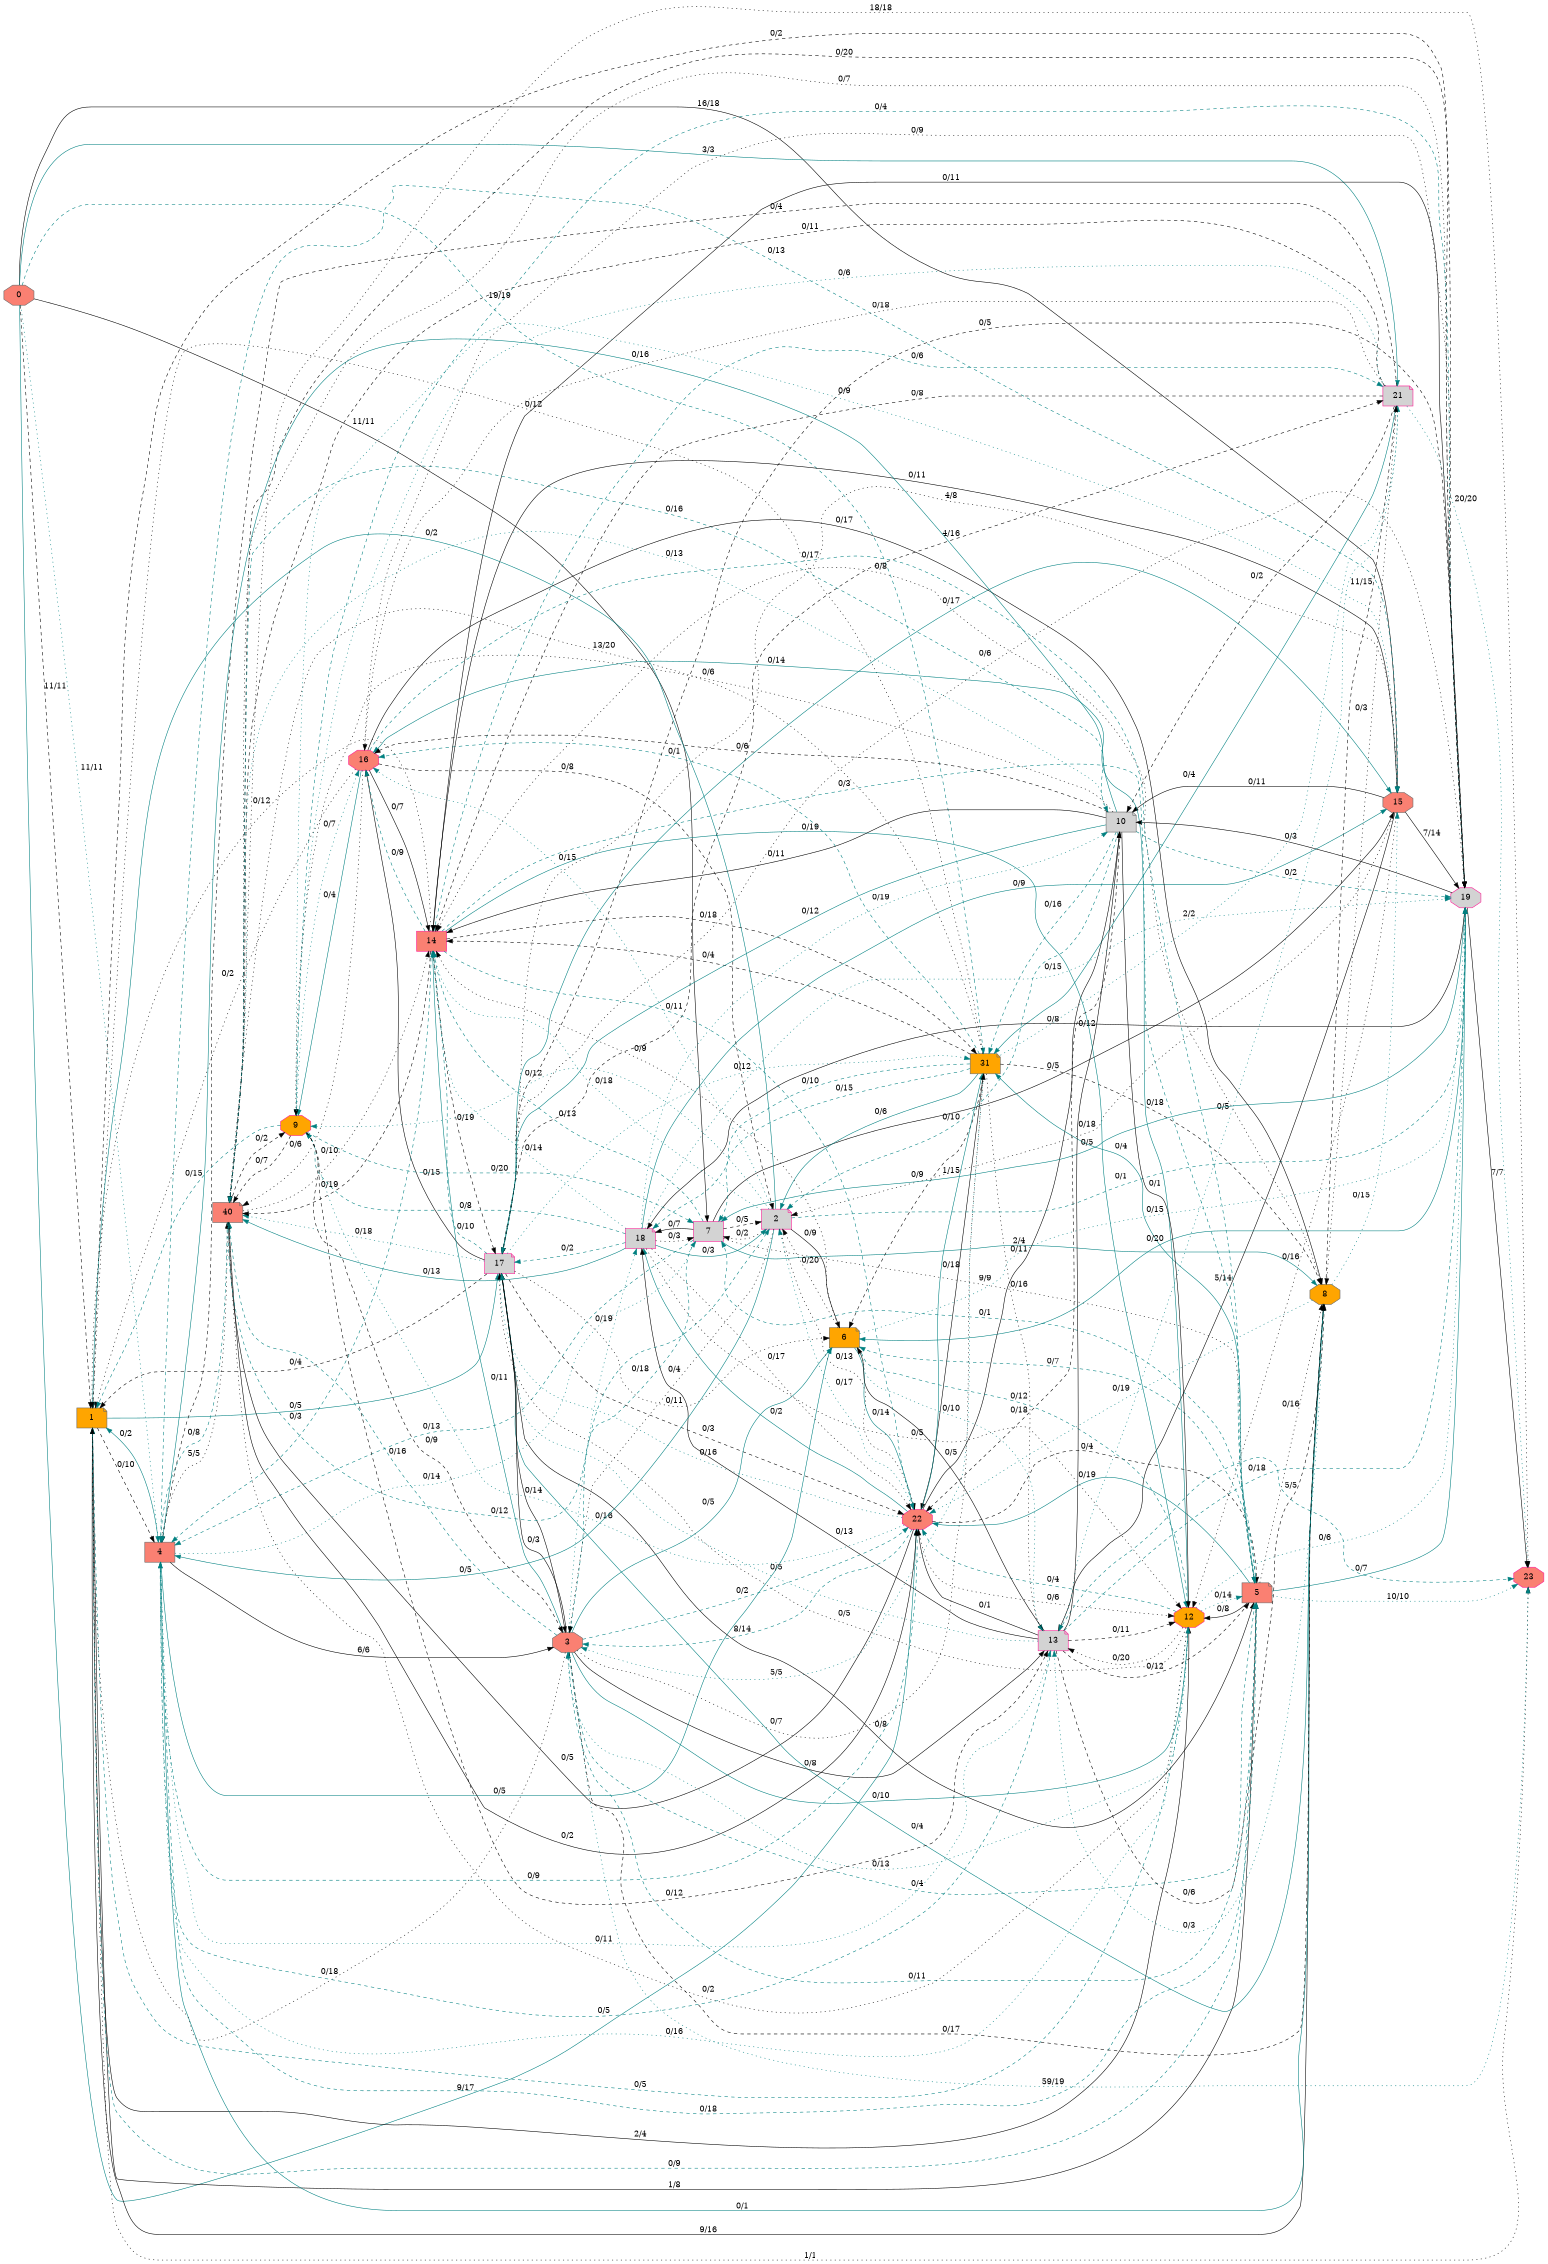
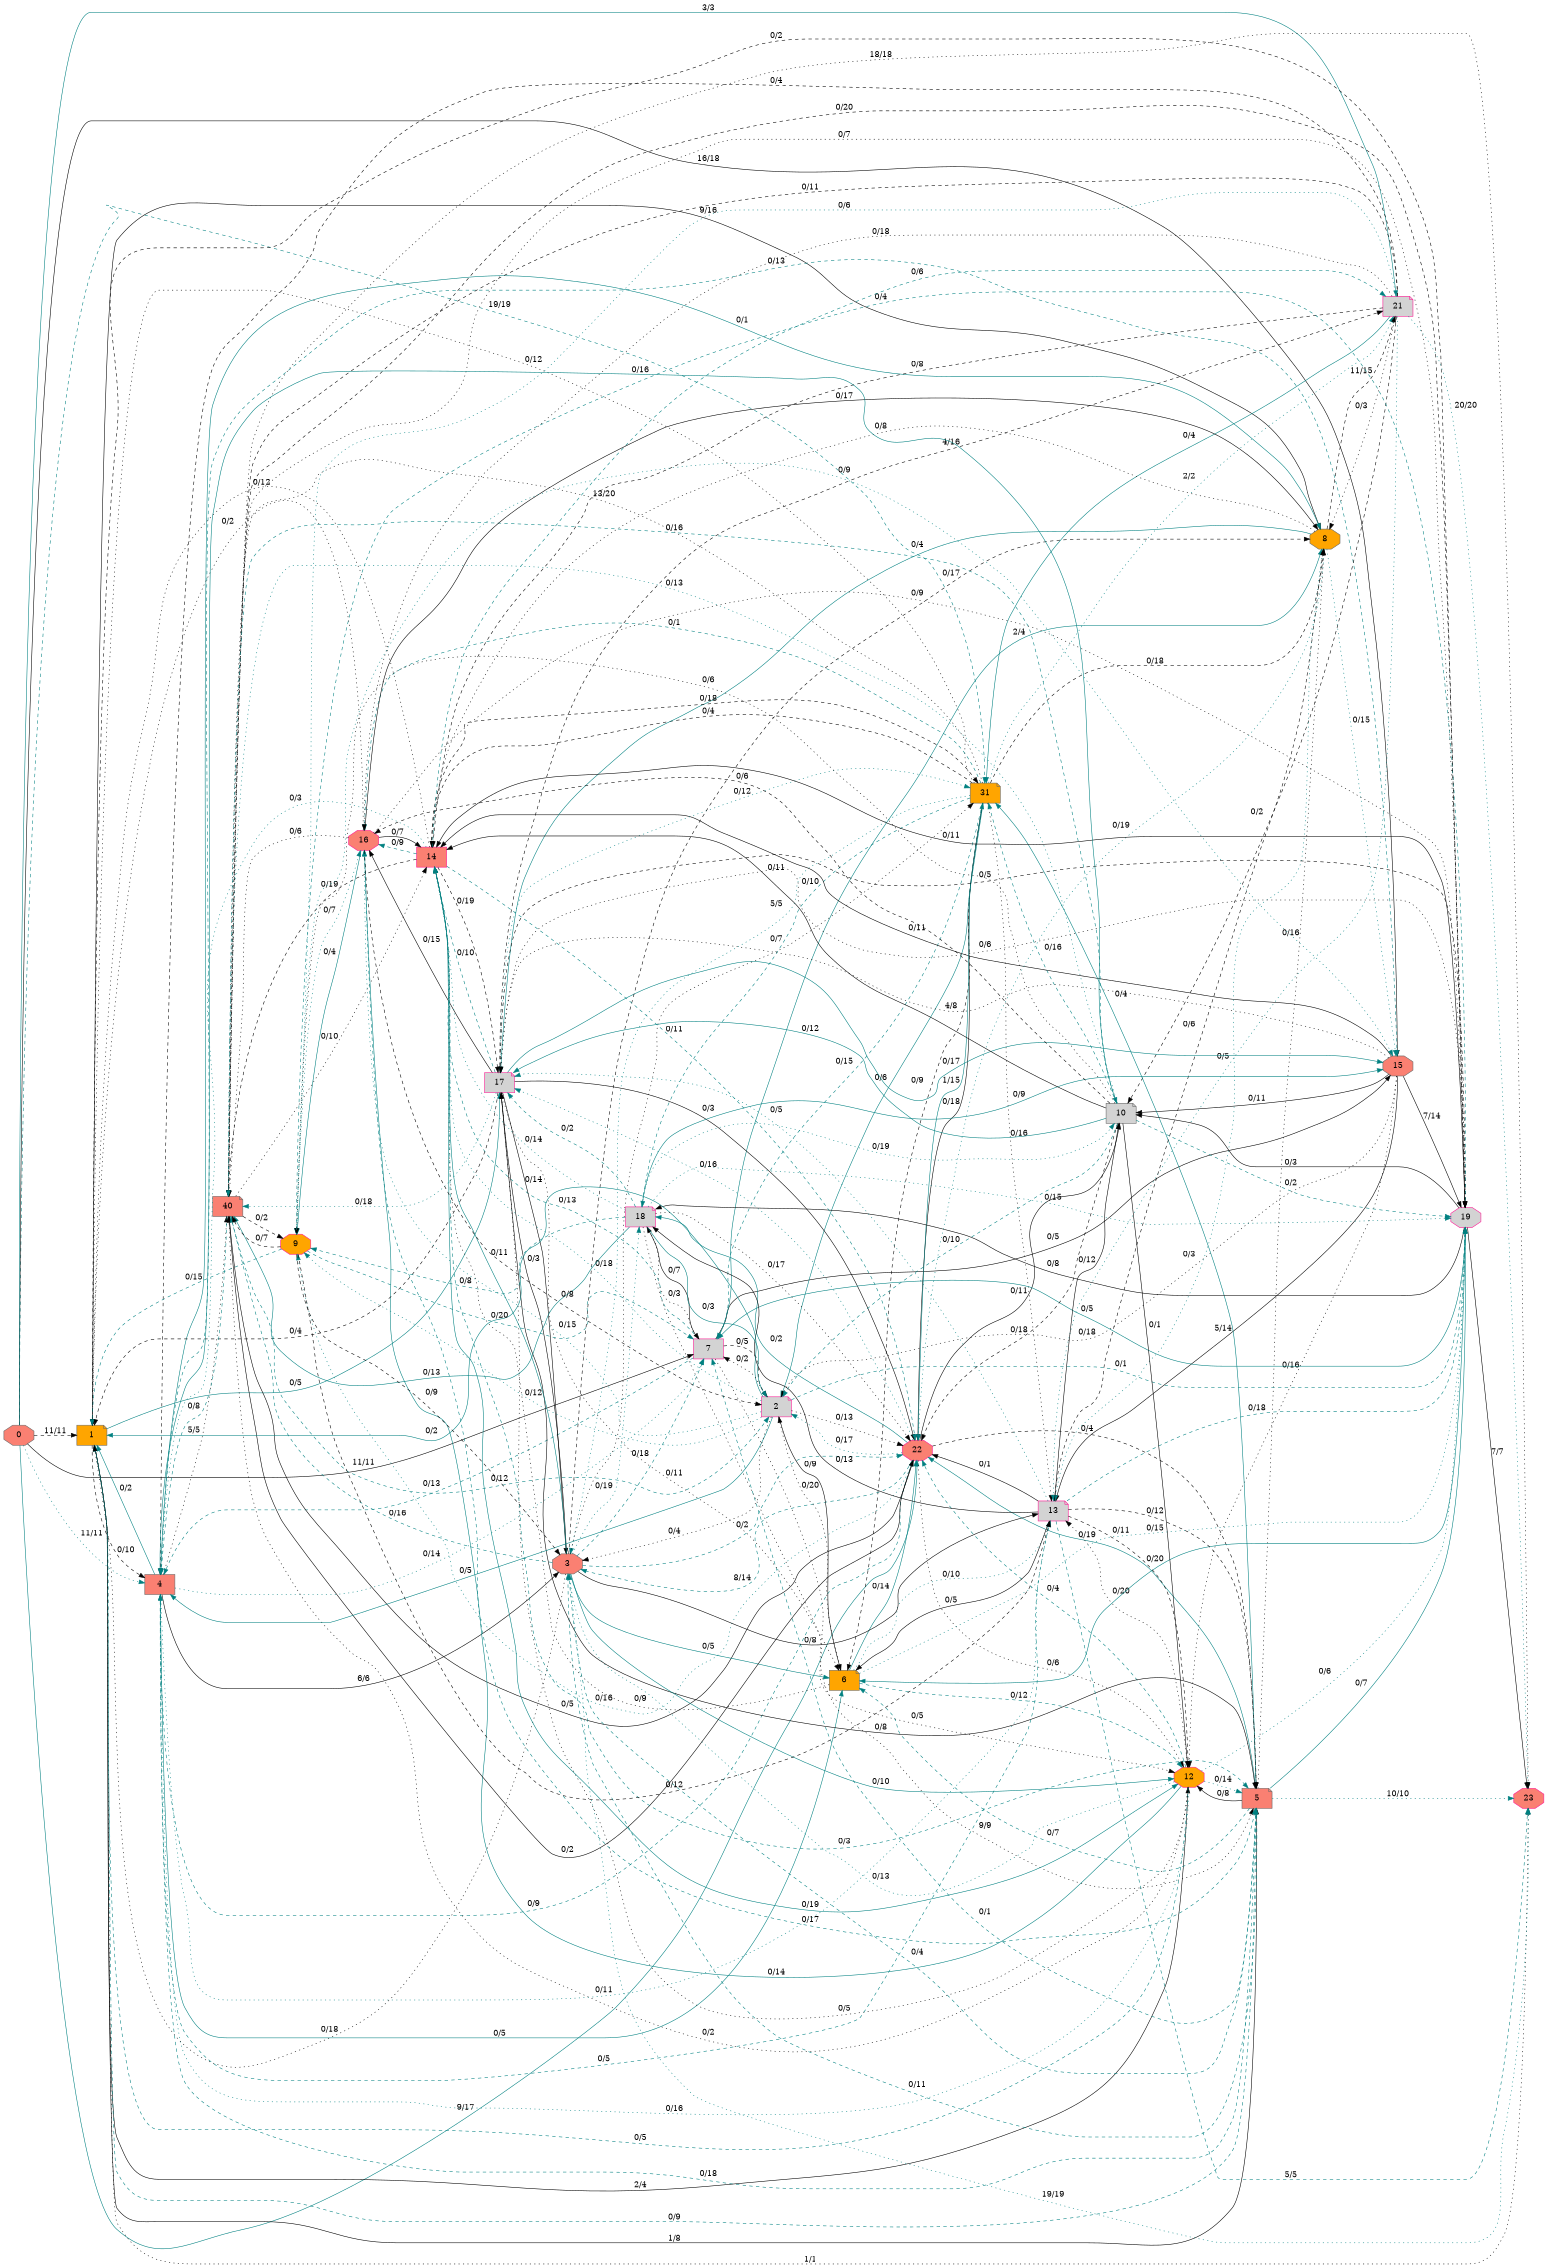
(379, 1281) -> (214, 1106)
(605, 1421) -> (647, 1472)
(677, 1426) -> (778, 1180)
(1053, 2082) -> (1053, 2195)
